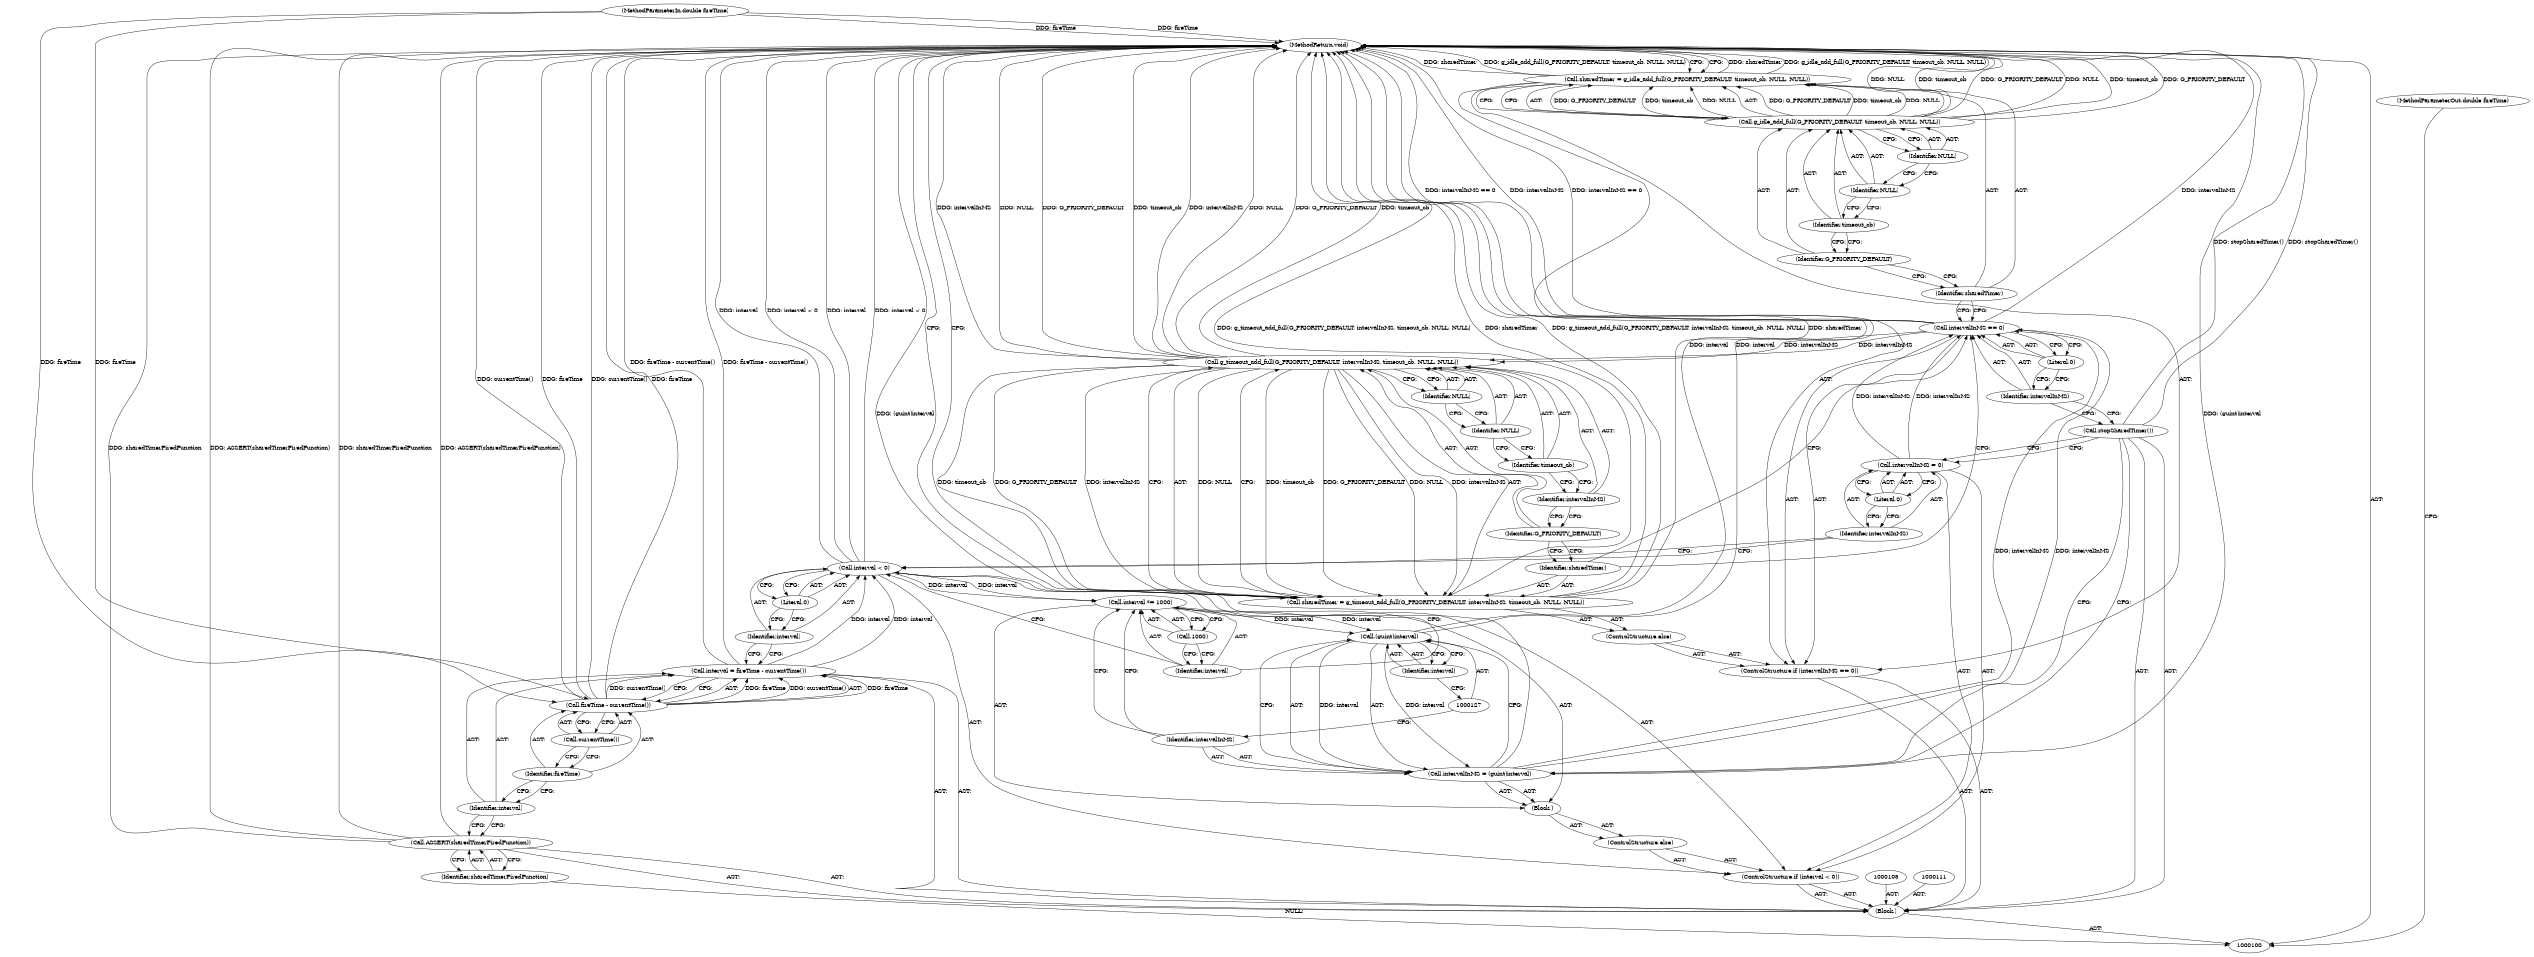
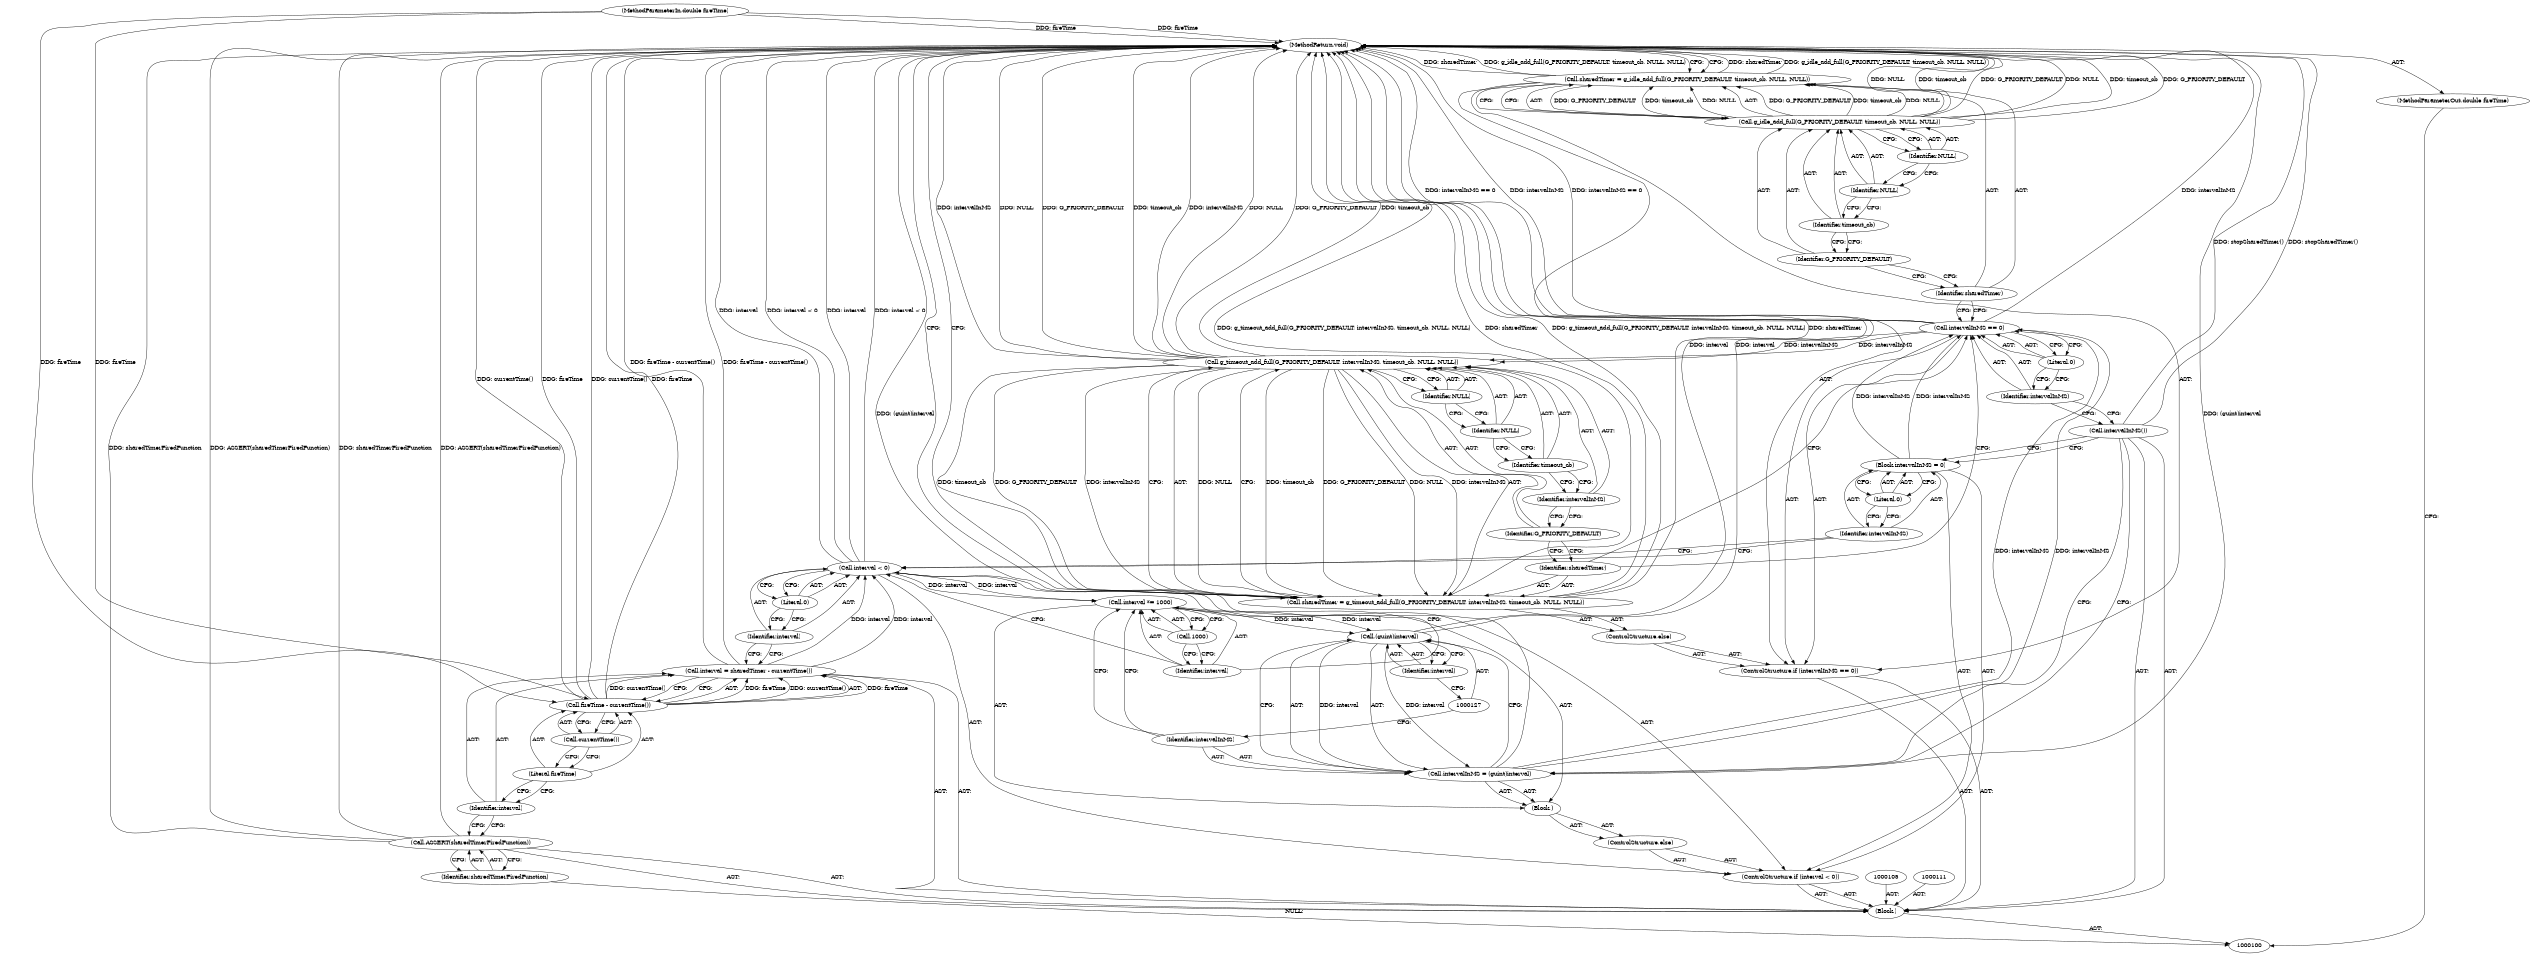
(2341, 61) -> (2014, 49)
(2118, 431) -> (2118, 431)
(1911, 465) -> (1911, 465)
(749, 671) -> (749, 671)
(552, 774) -> (552, 774)
